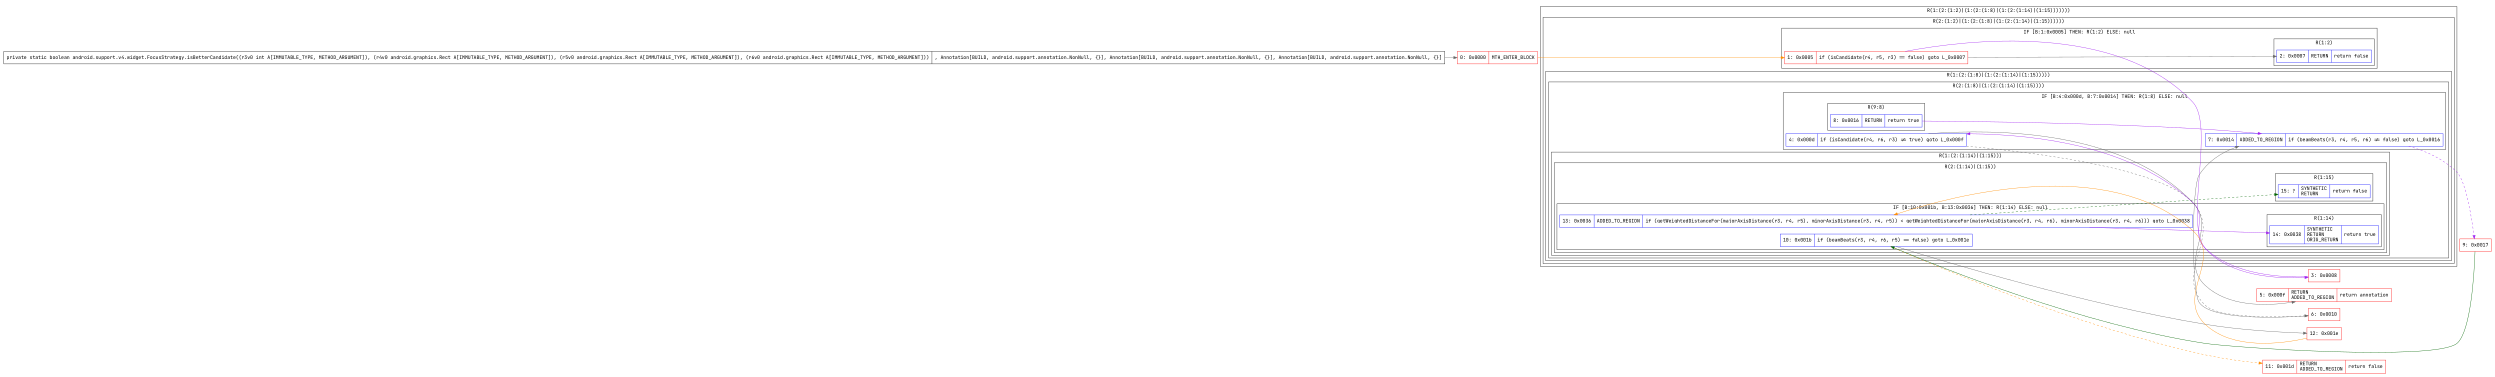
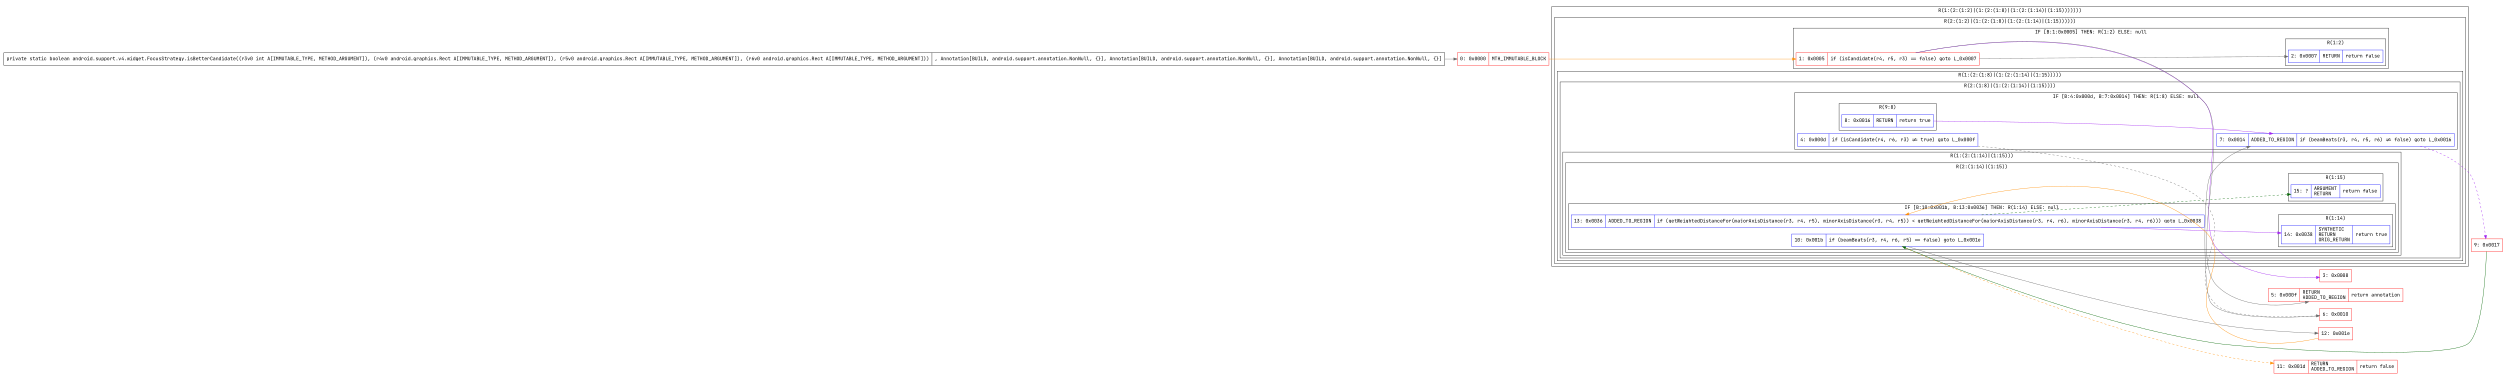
(1513, 57) -> (1519, 59)
(2132, 161) -> (2195, 95)
(2135, 165) -> none
(2314, 189) -> (2326, 189)
